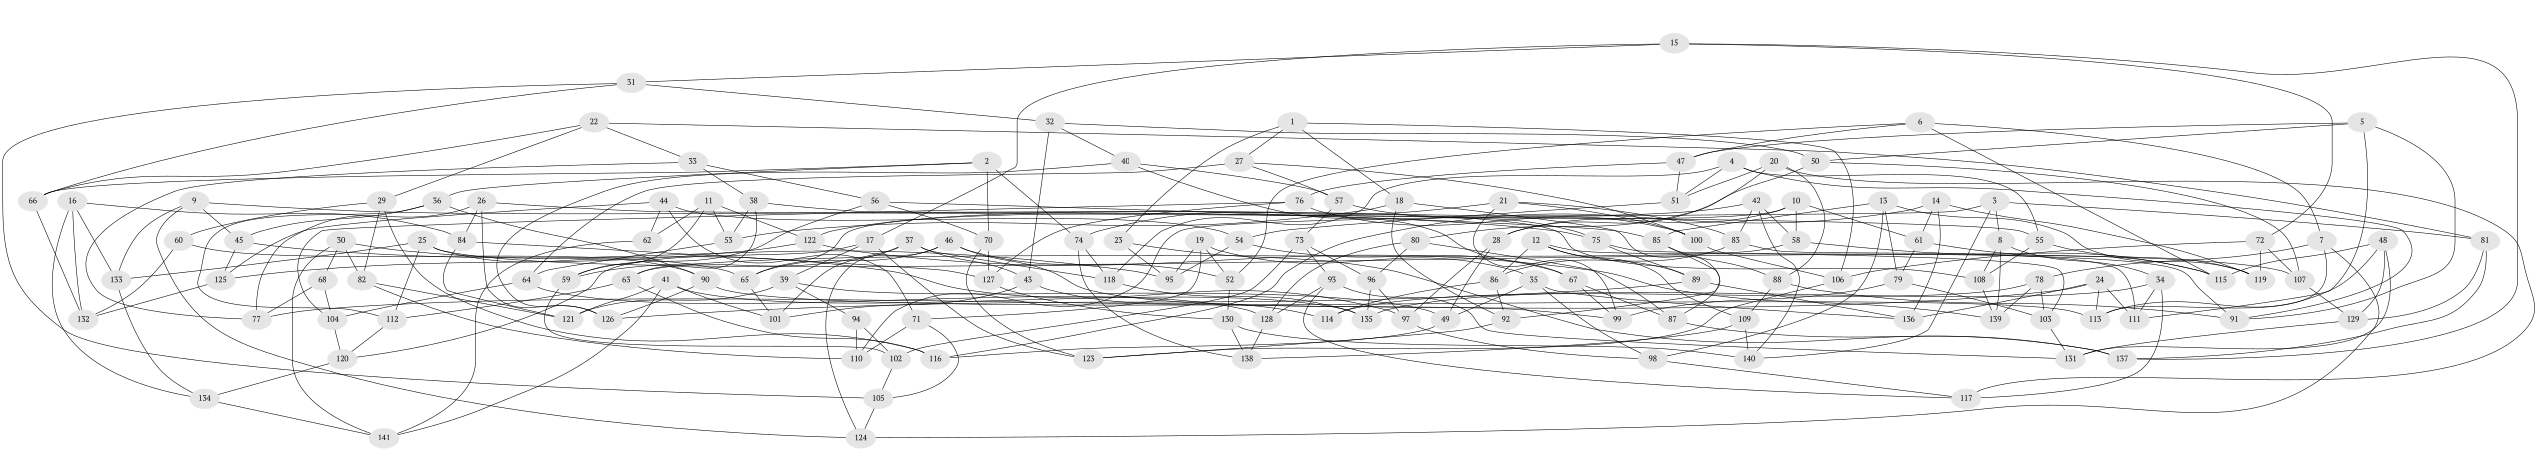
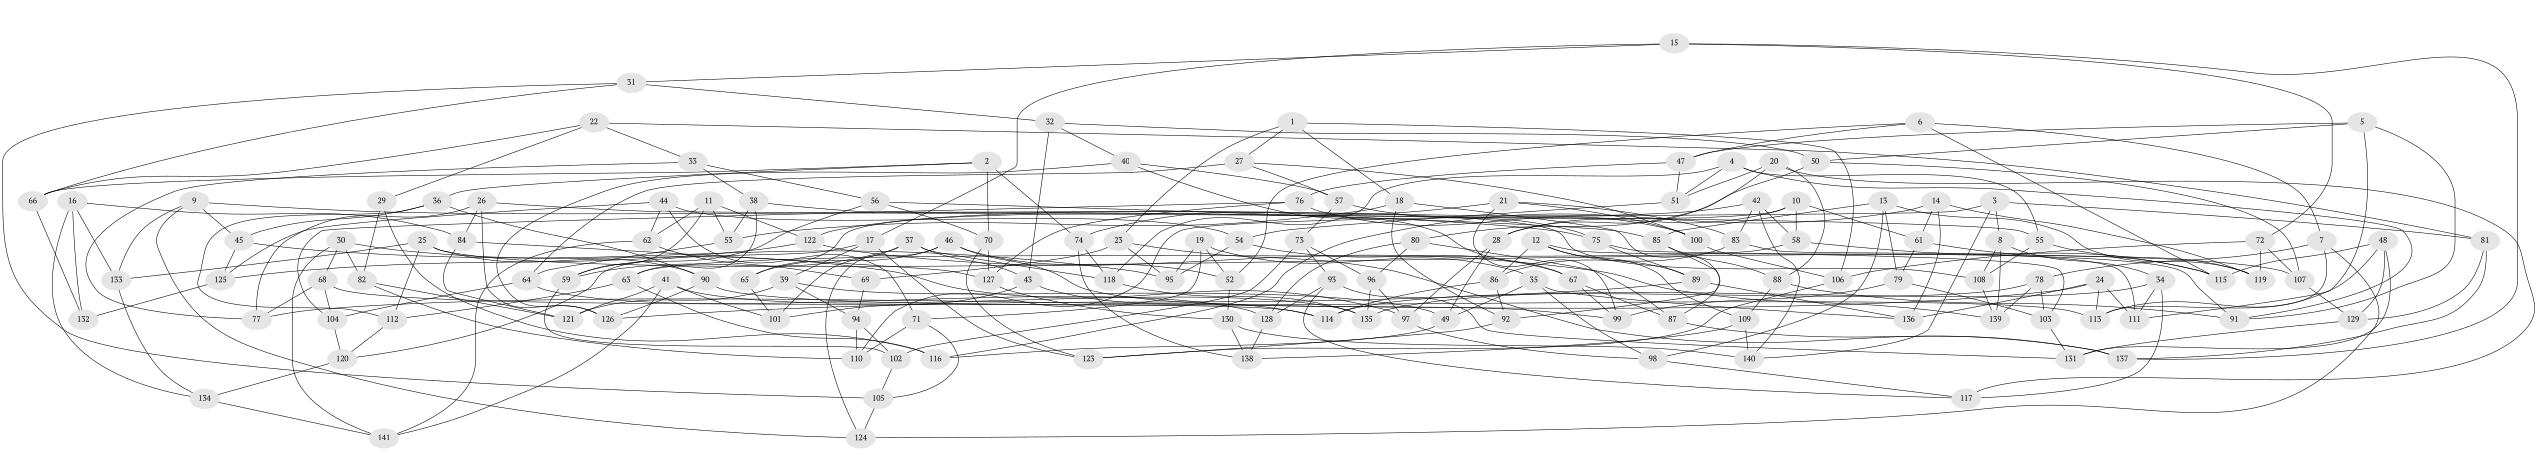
(179, 241) -> none
none -> (866, 280)
none -> (823, 304)
